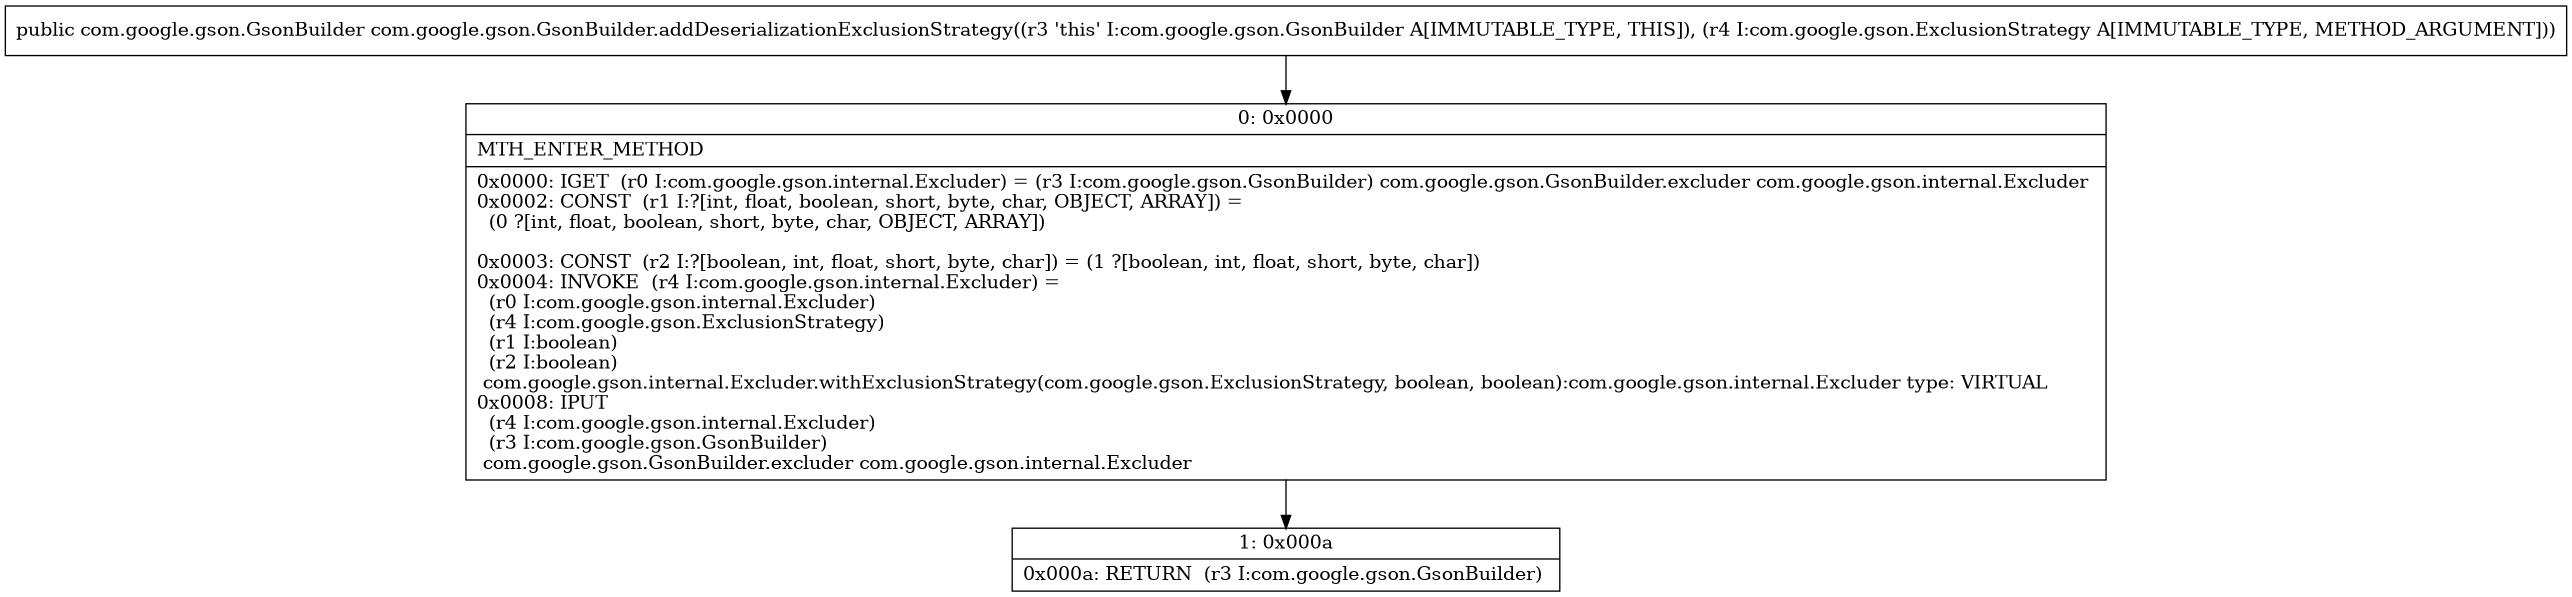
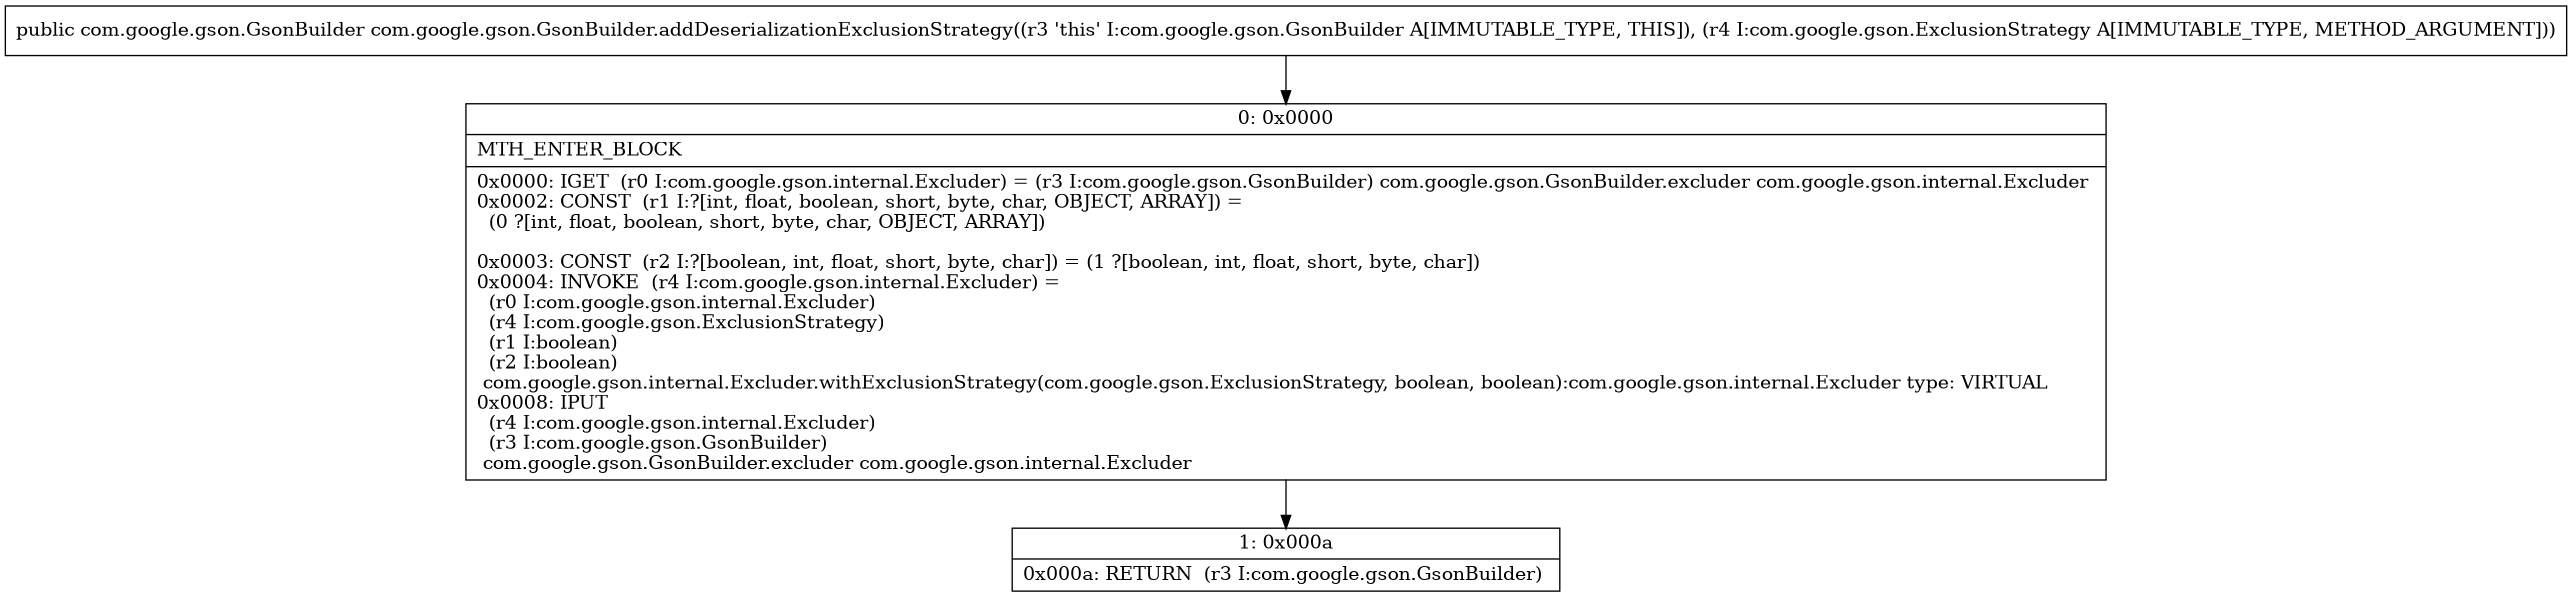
(590, 150) -> (580, 150)
